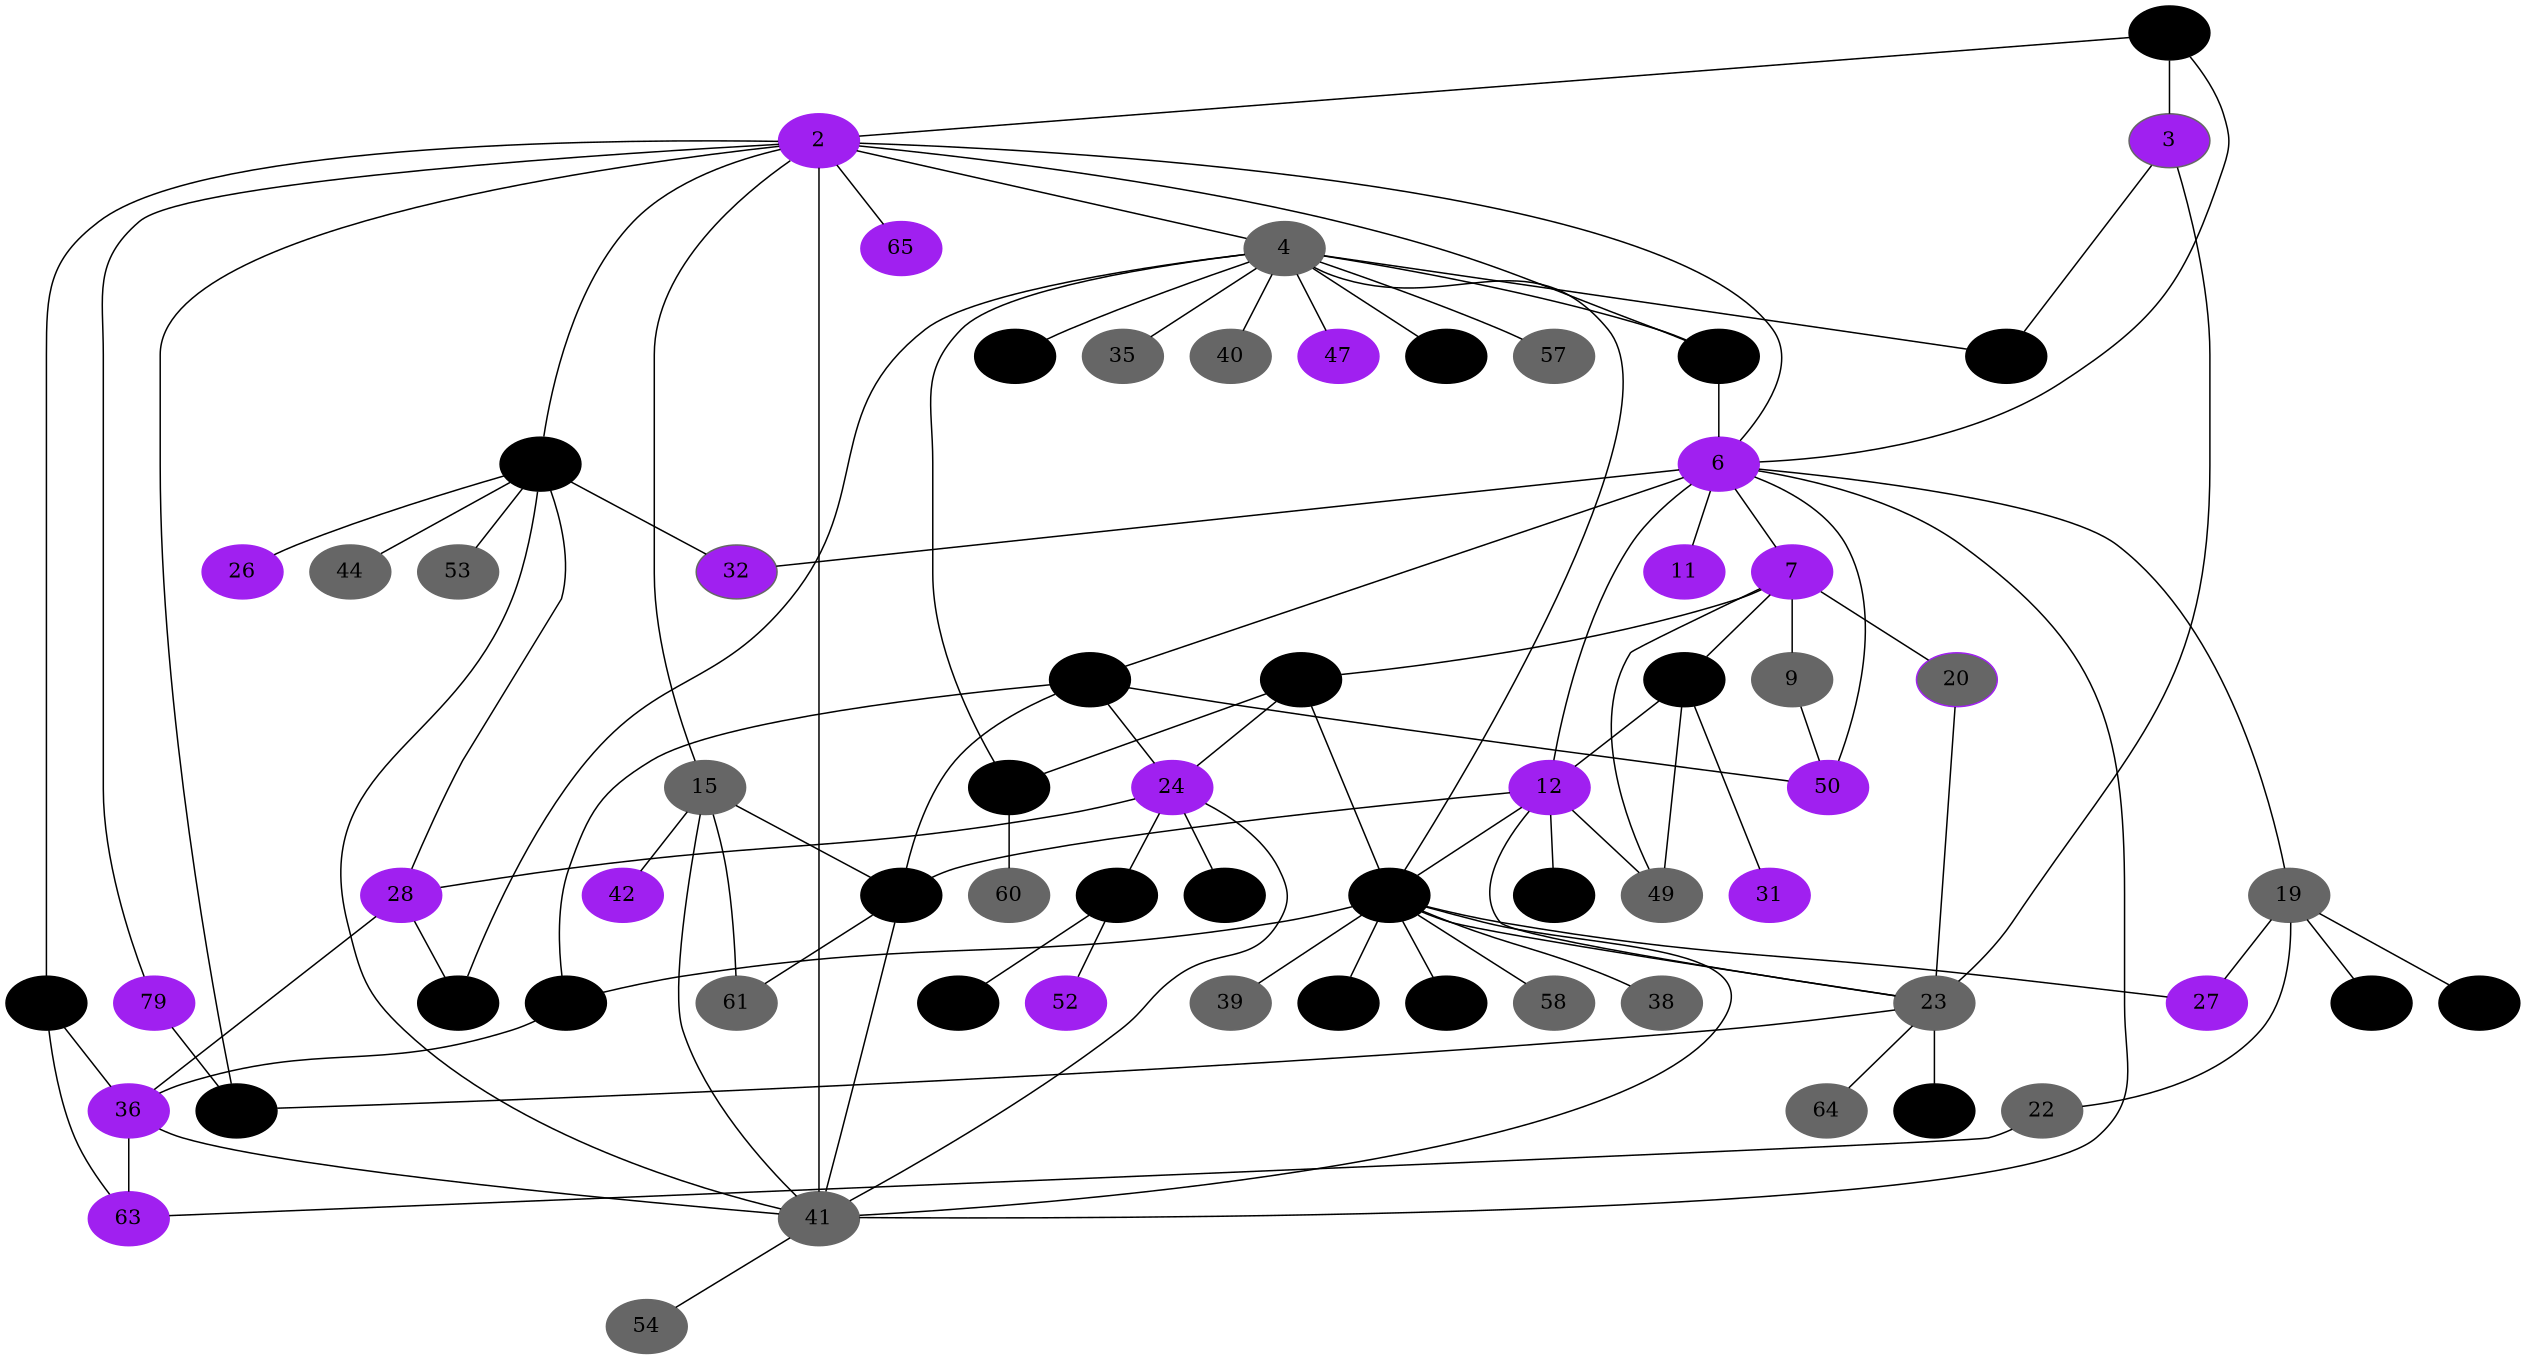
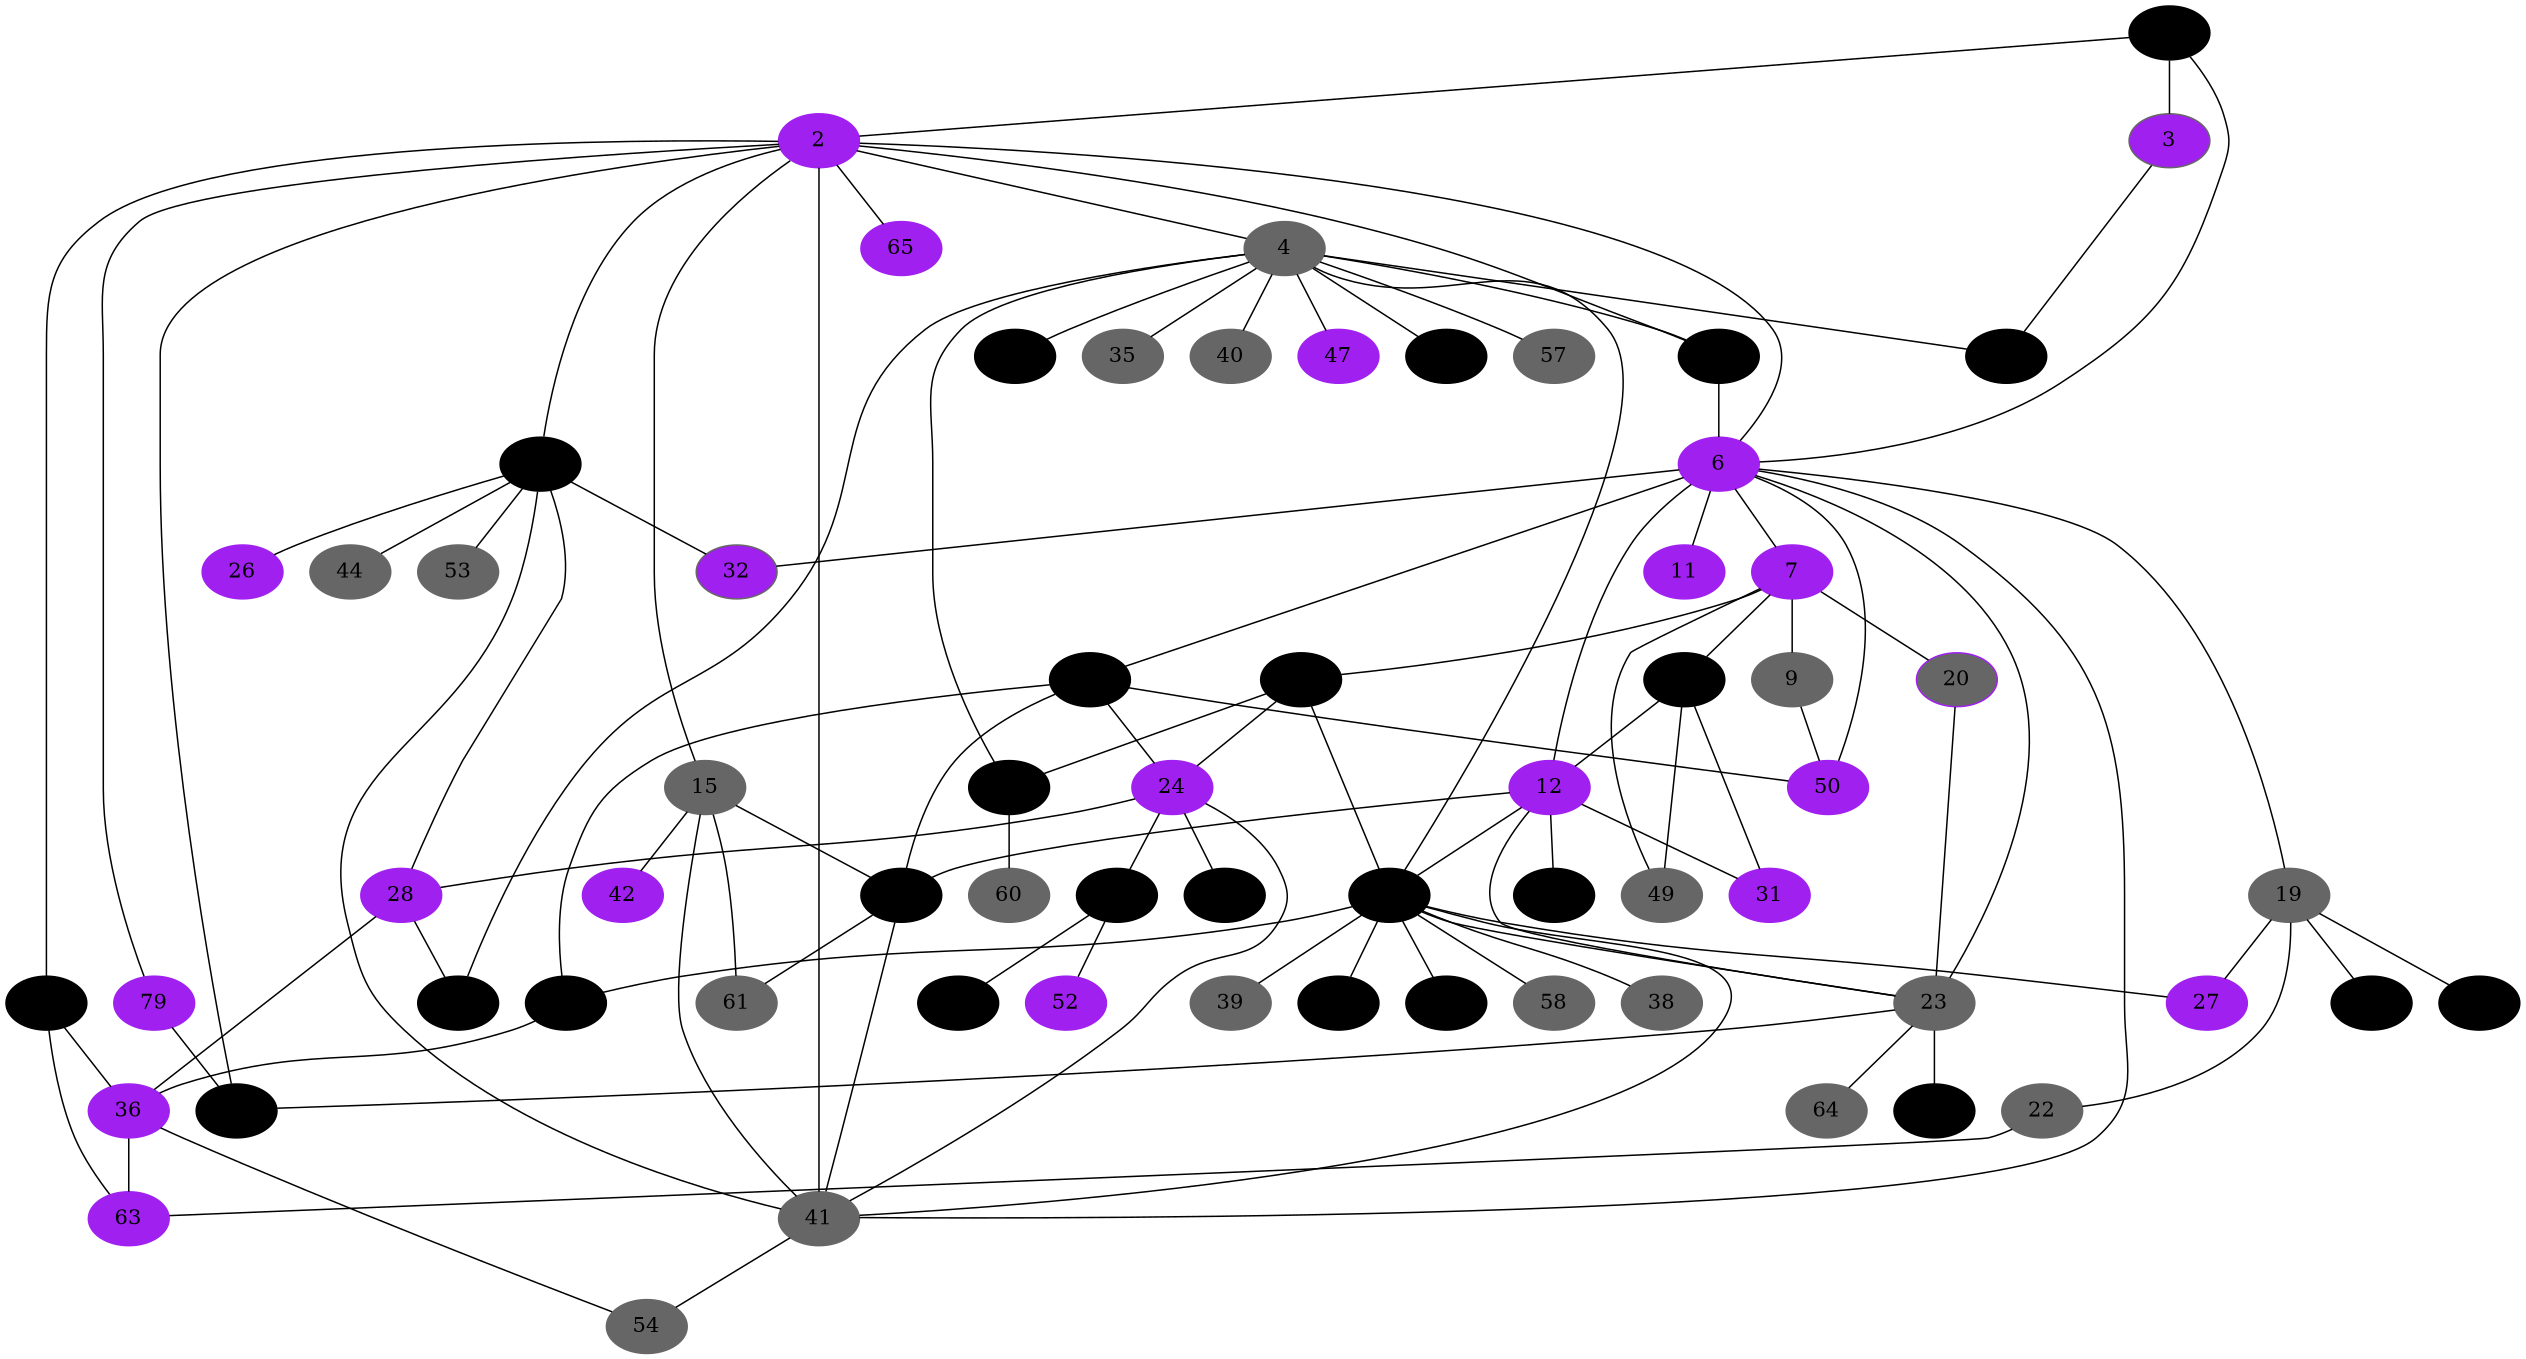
(2195, 609) -> (2015, 664)
(1606, 841) -> (1656, 840)
(467, 1183) -> (385, 1223)
